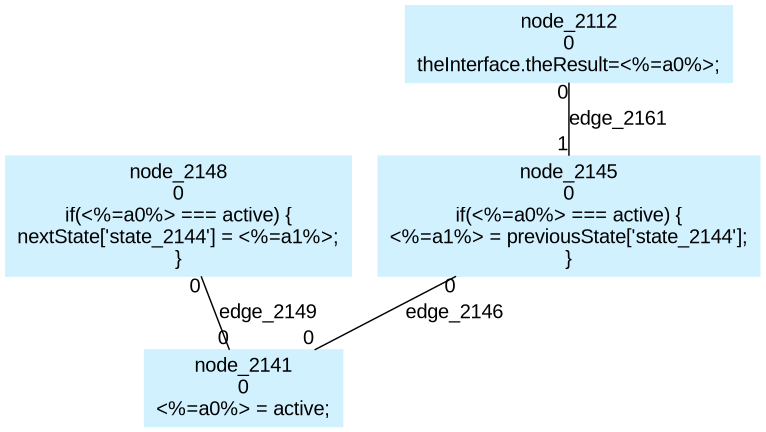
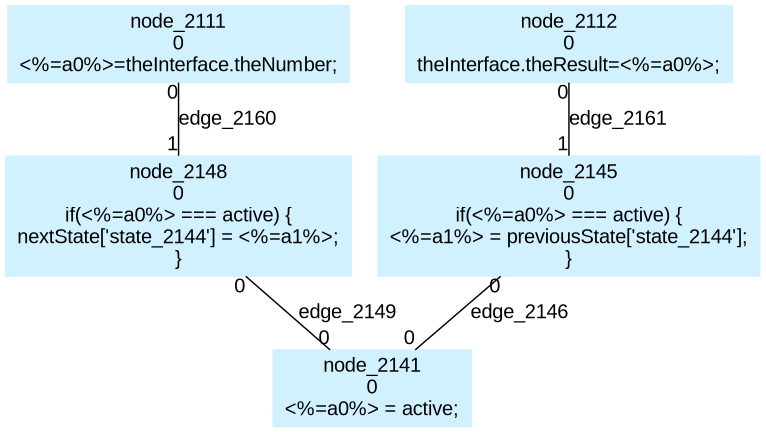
none -> (179, 44)
